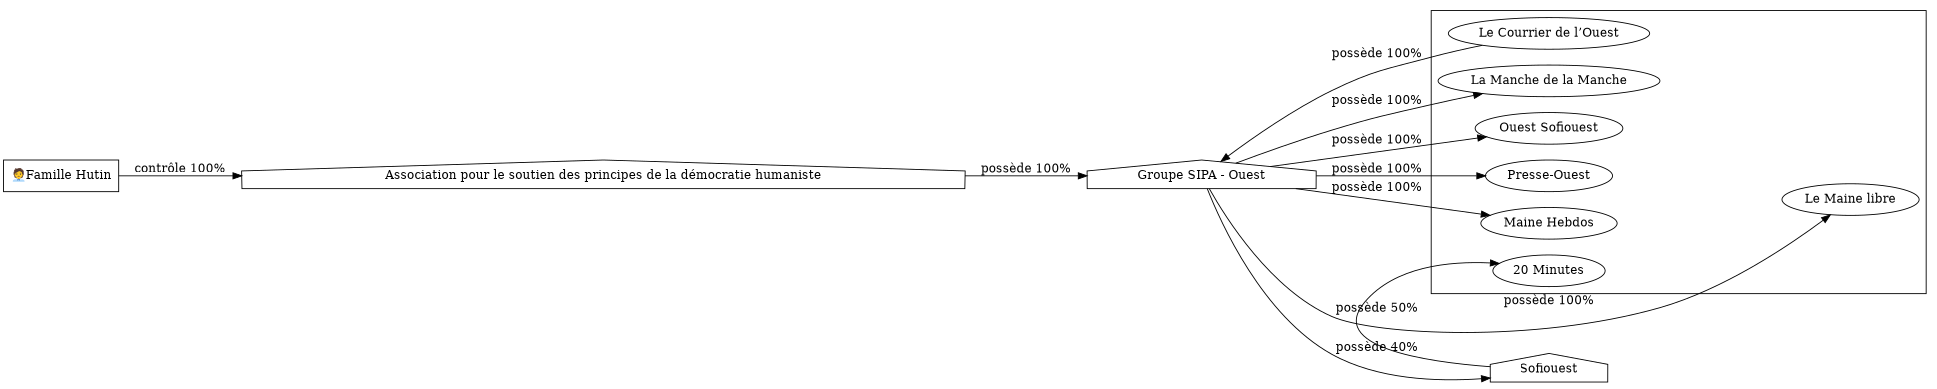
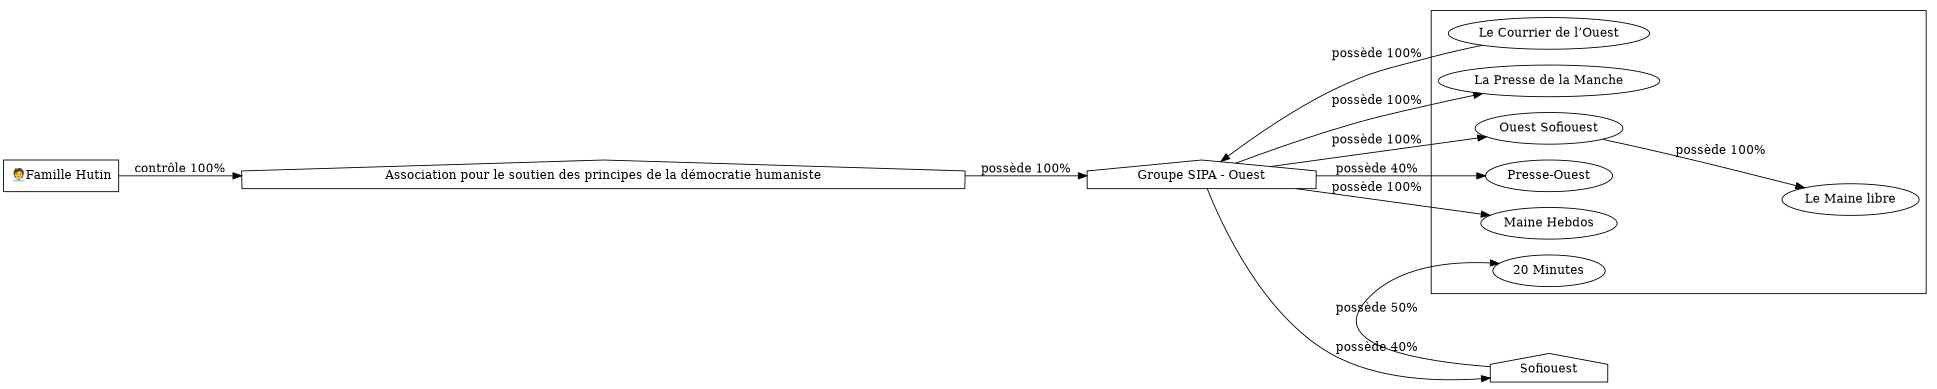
(1549, 81) -> (1549, 81)
(1377, 169) -> (1377, 169)
(1499, 331) -> (1699, 162)
